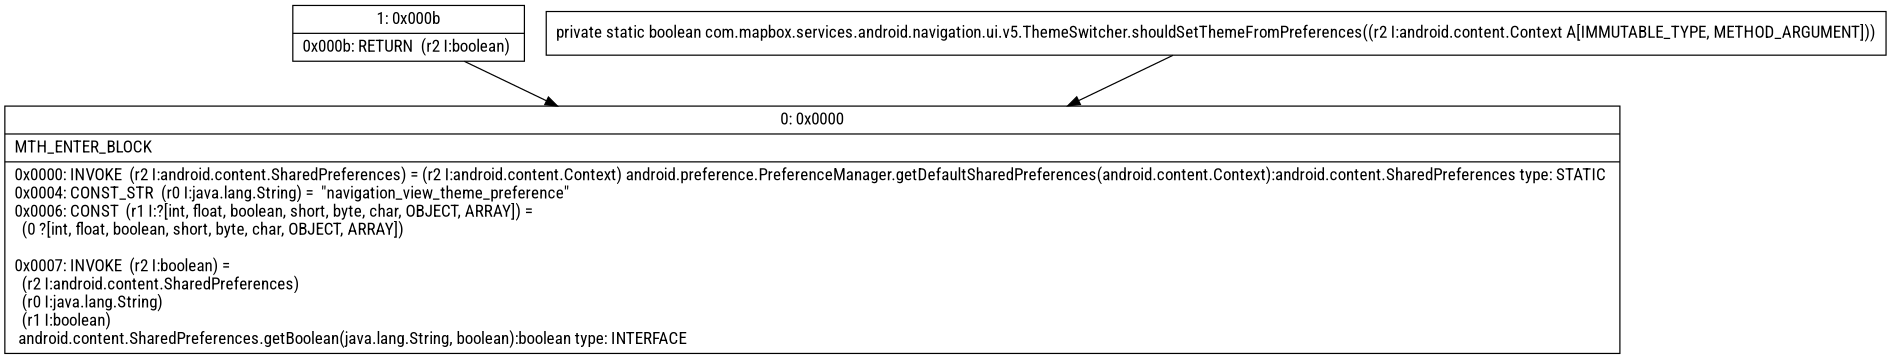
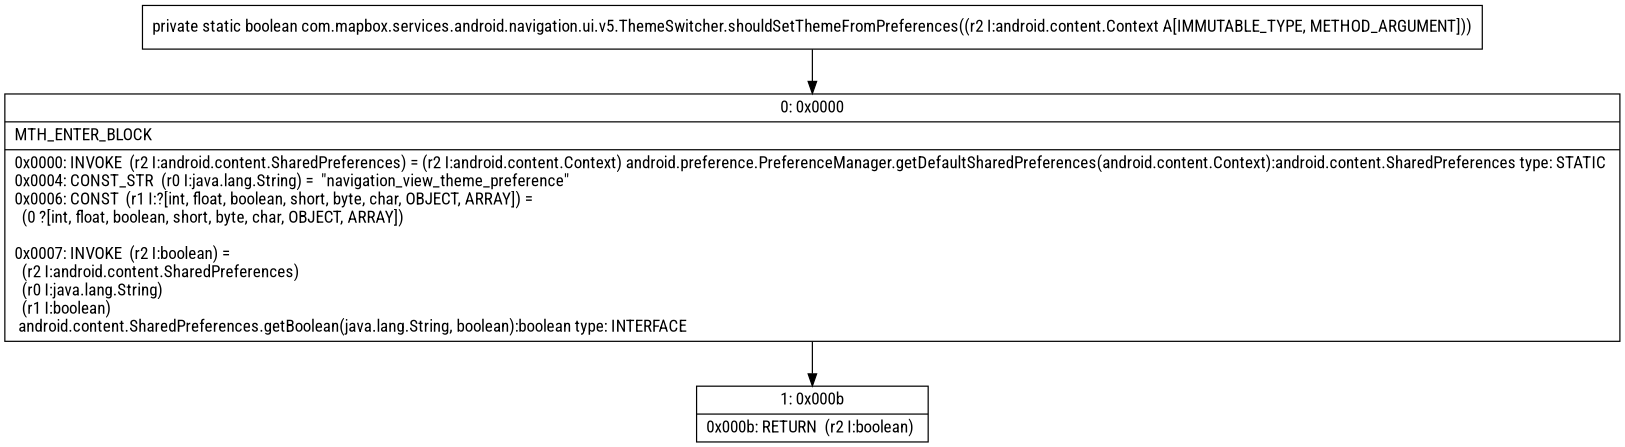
(505, 81) -> (812, 358)
